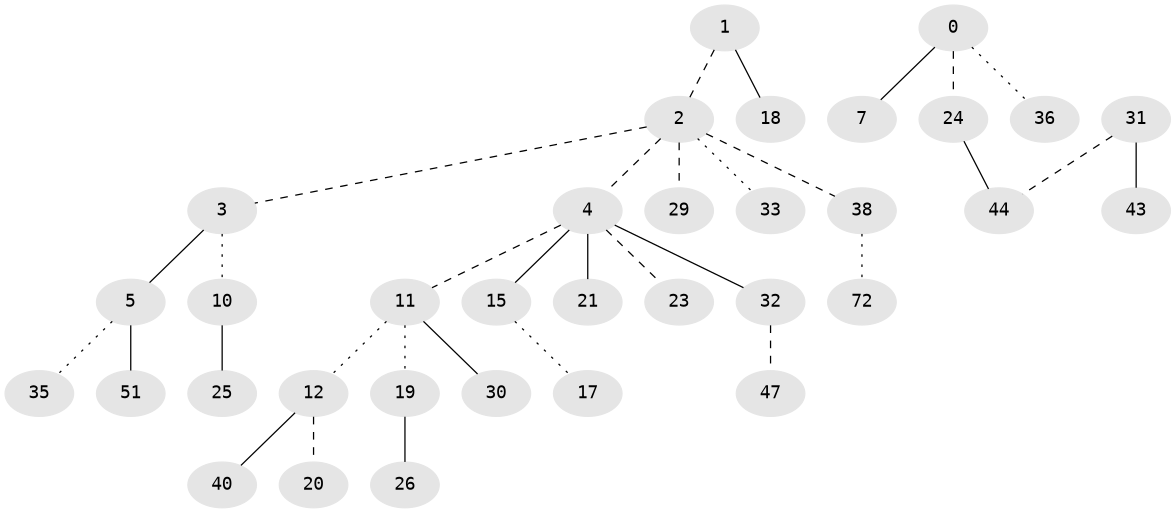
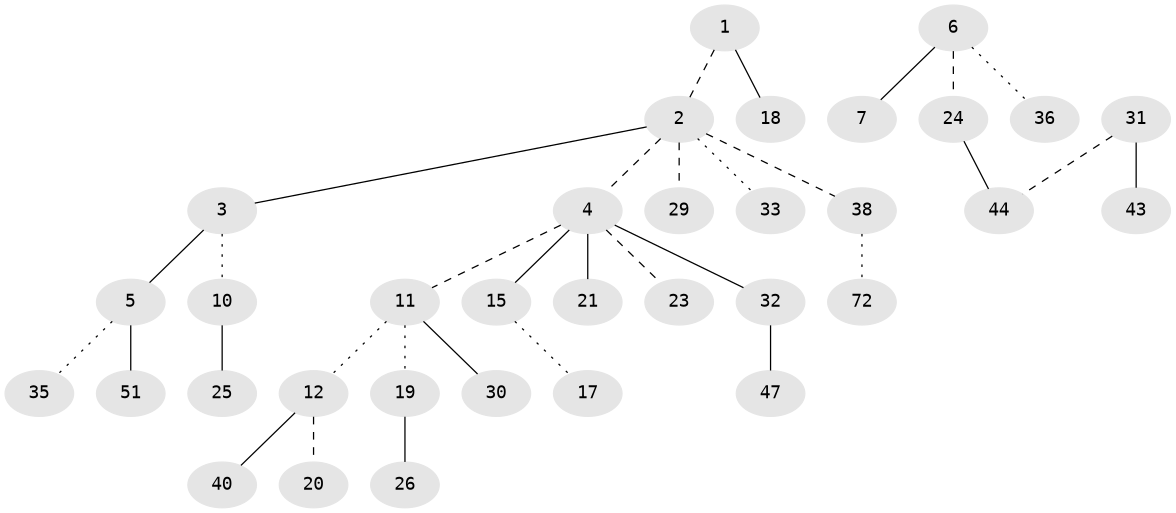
(953, 28) -> (953, 28)
(451, 165) -> (451, 165)
(771, 348) -> (771, 348)
